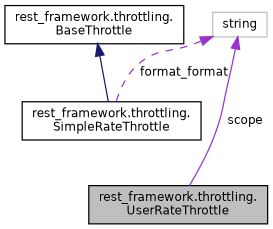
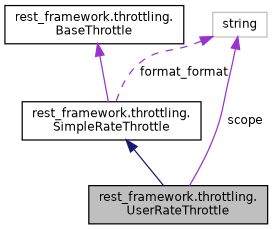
(104, 79) -> (104, 79)
none -> (149, 168)
